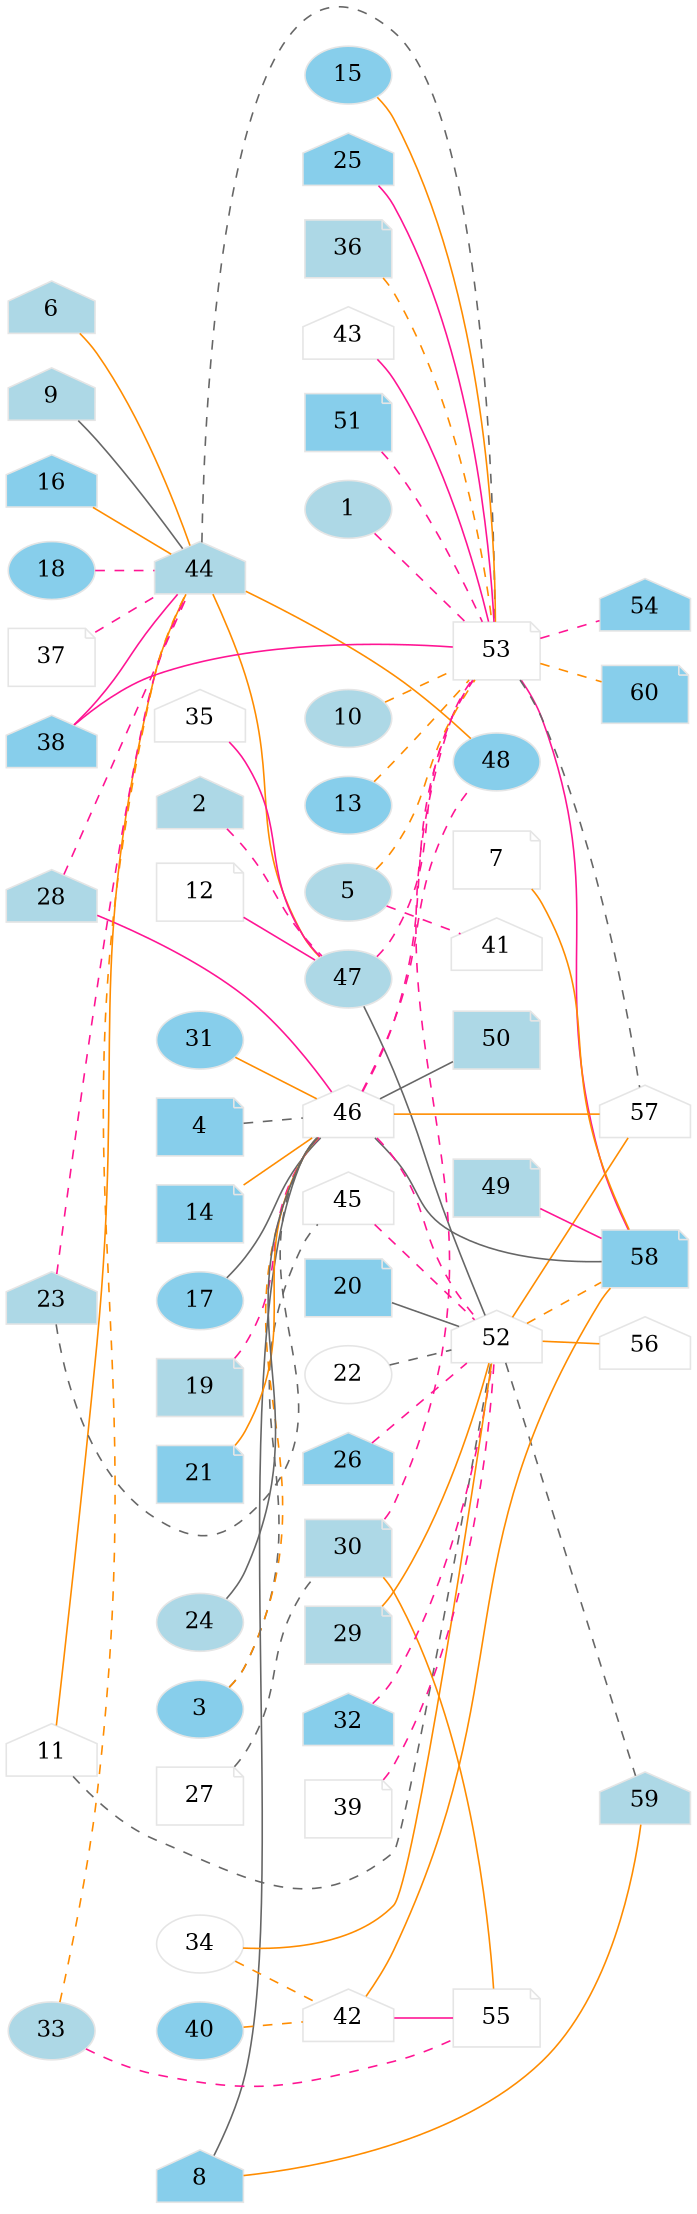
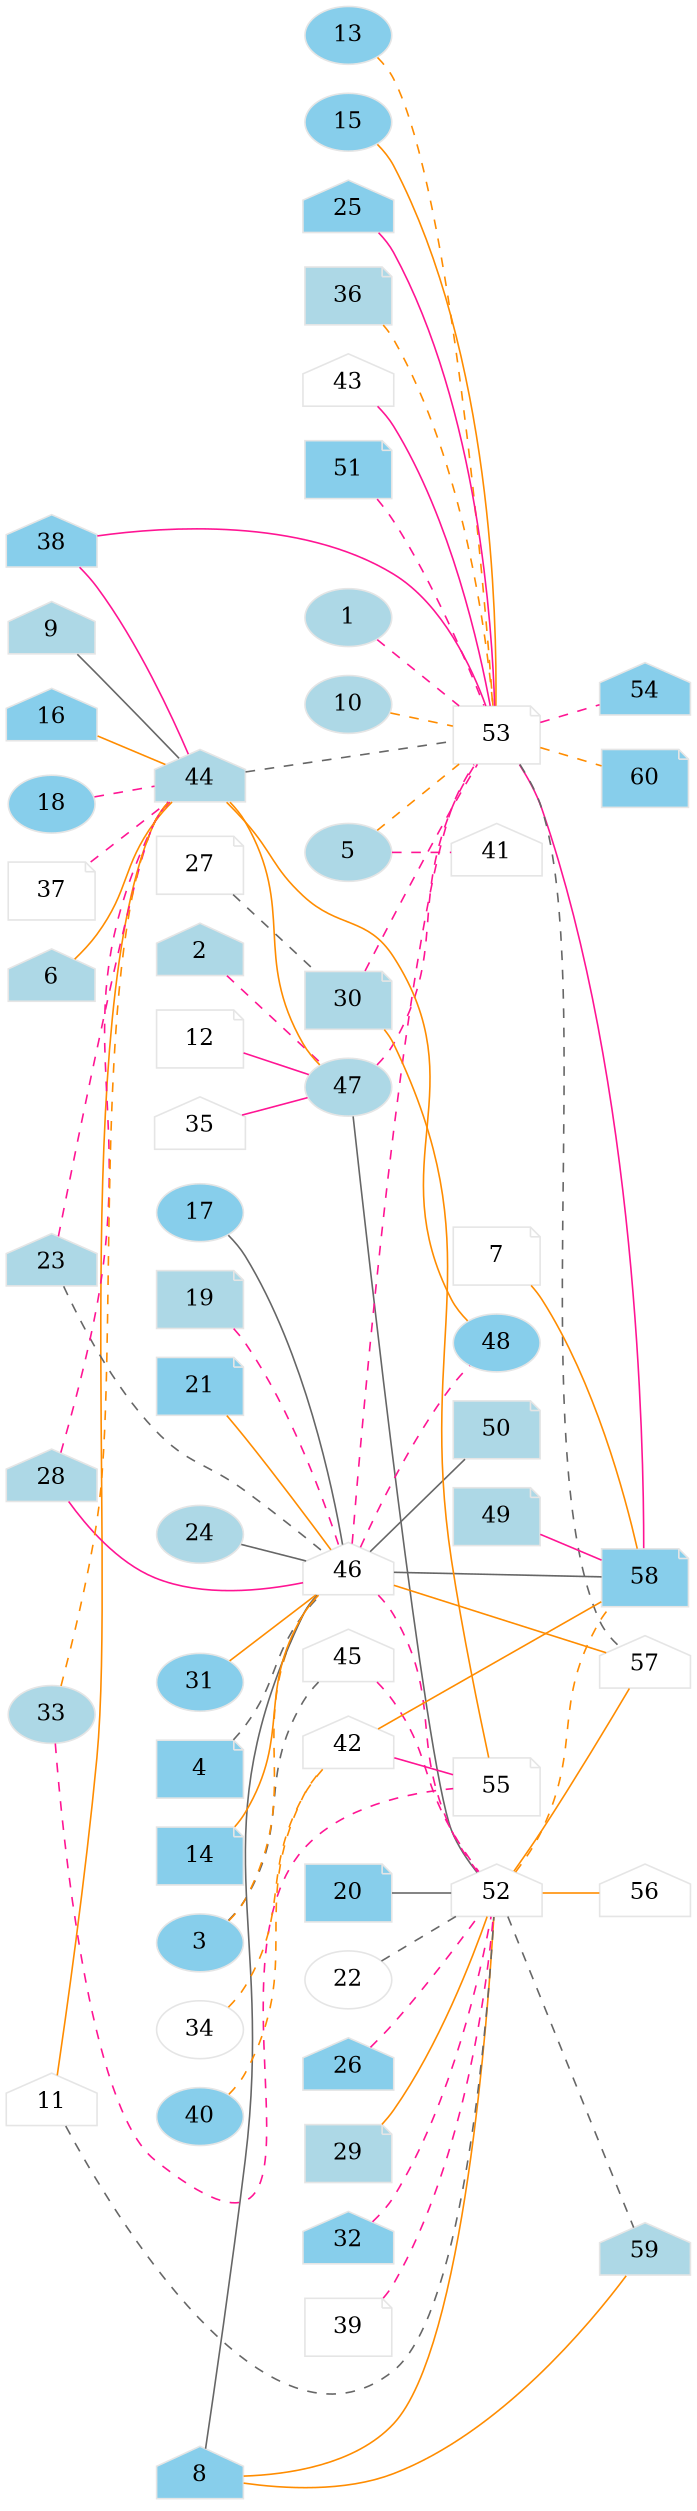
(433, 1733) -> (443, 2307)
